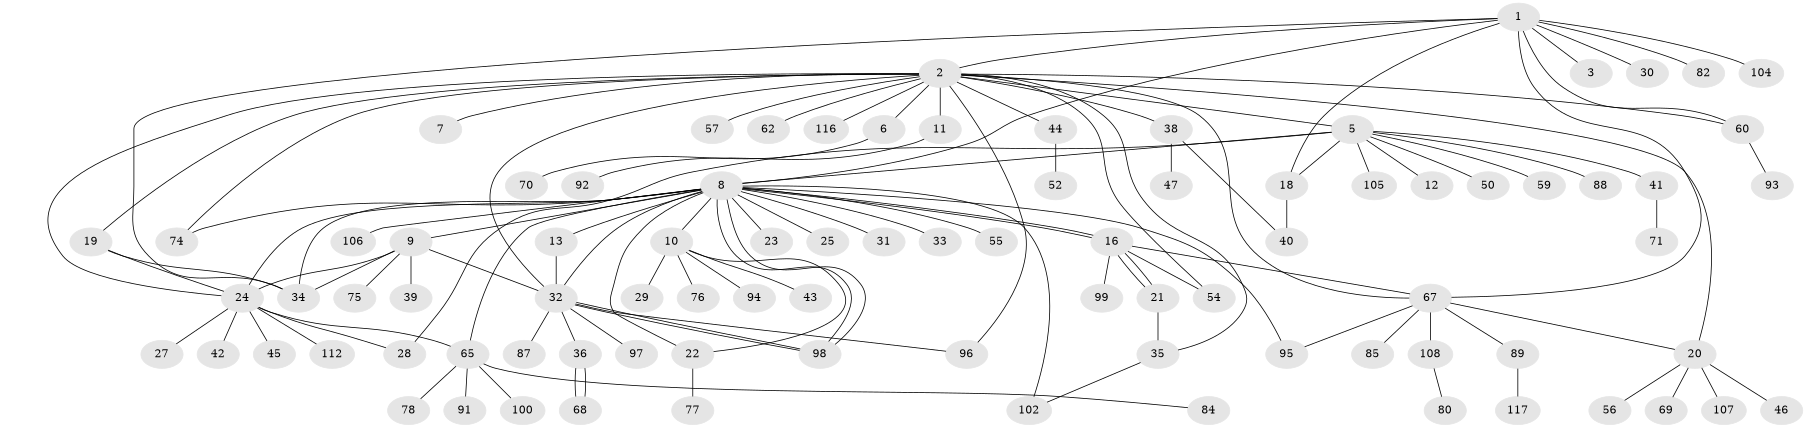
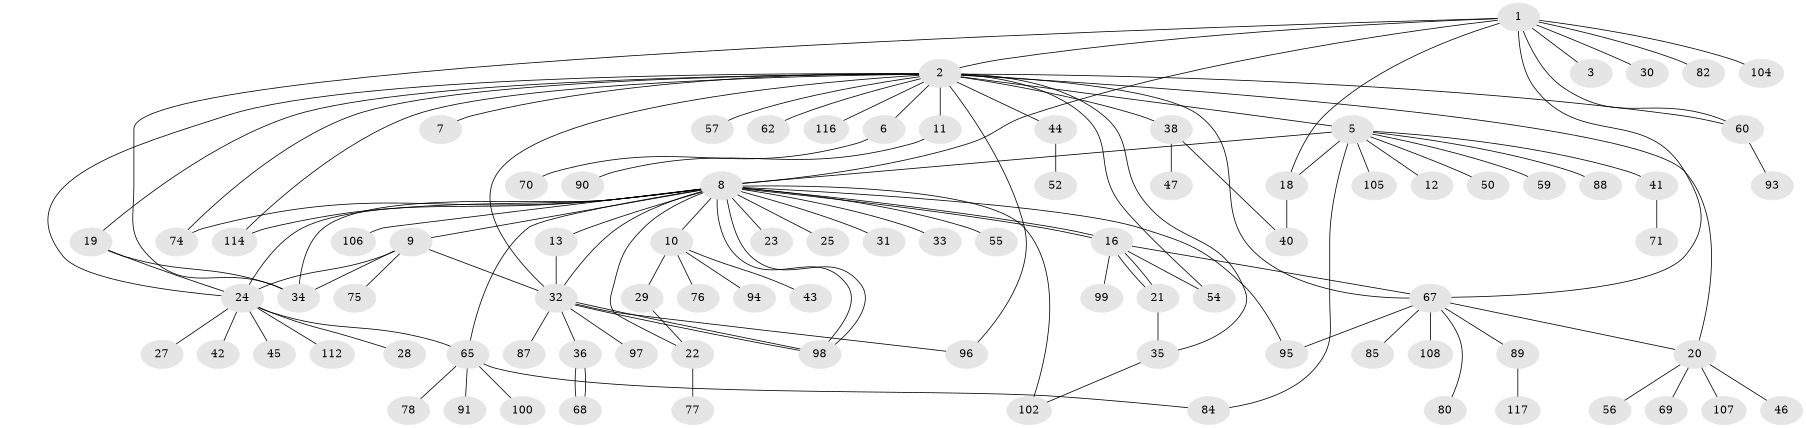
(741, 164) -> (1330, 305)
(583, 186) -> (583, 186)
none -> (235, 242)
(840, 287) -> (672, 331)
(411, 298) -> none
(1438, 383) -> (1462, 352)
